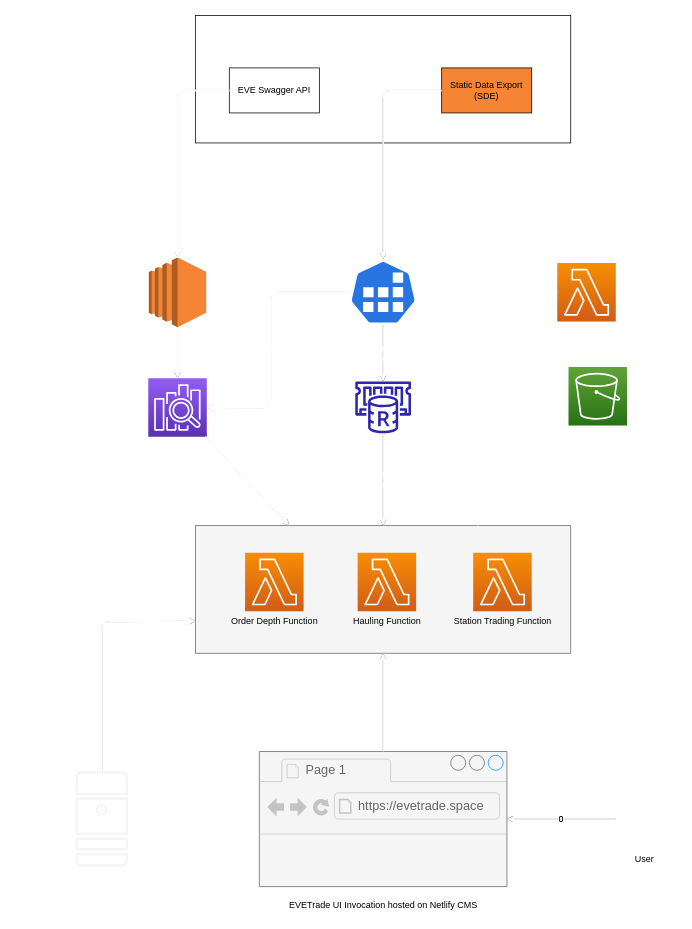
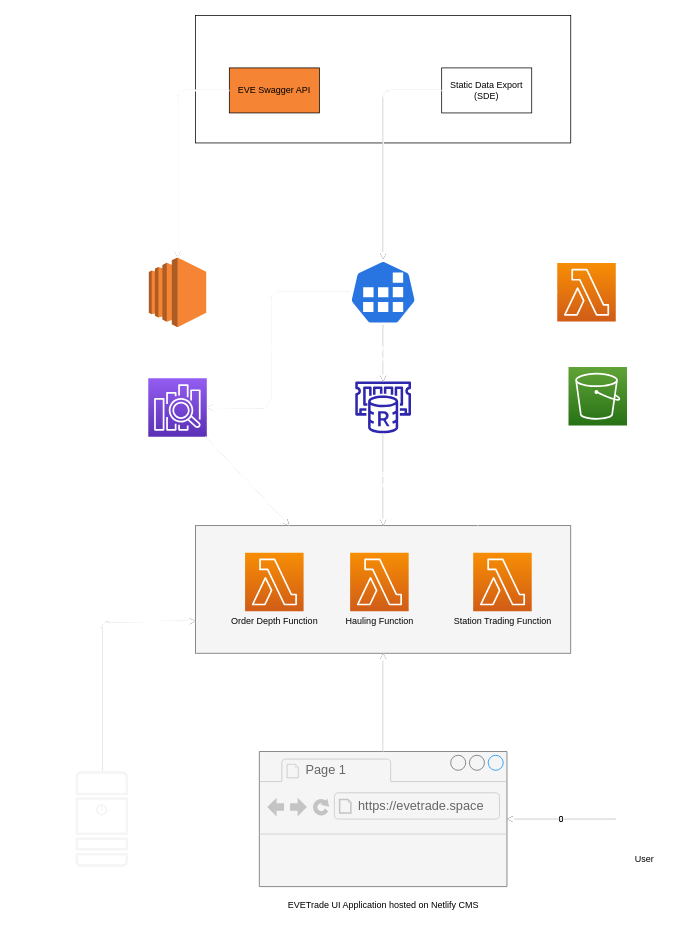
(274, 90) -> (274, 90)
(486, 90) -> (486, 90)
(177, 372) -> none
(387, 582) -> (379, 582)
(383, 905) -> (383, 905)
